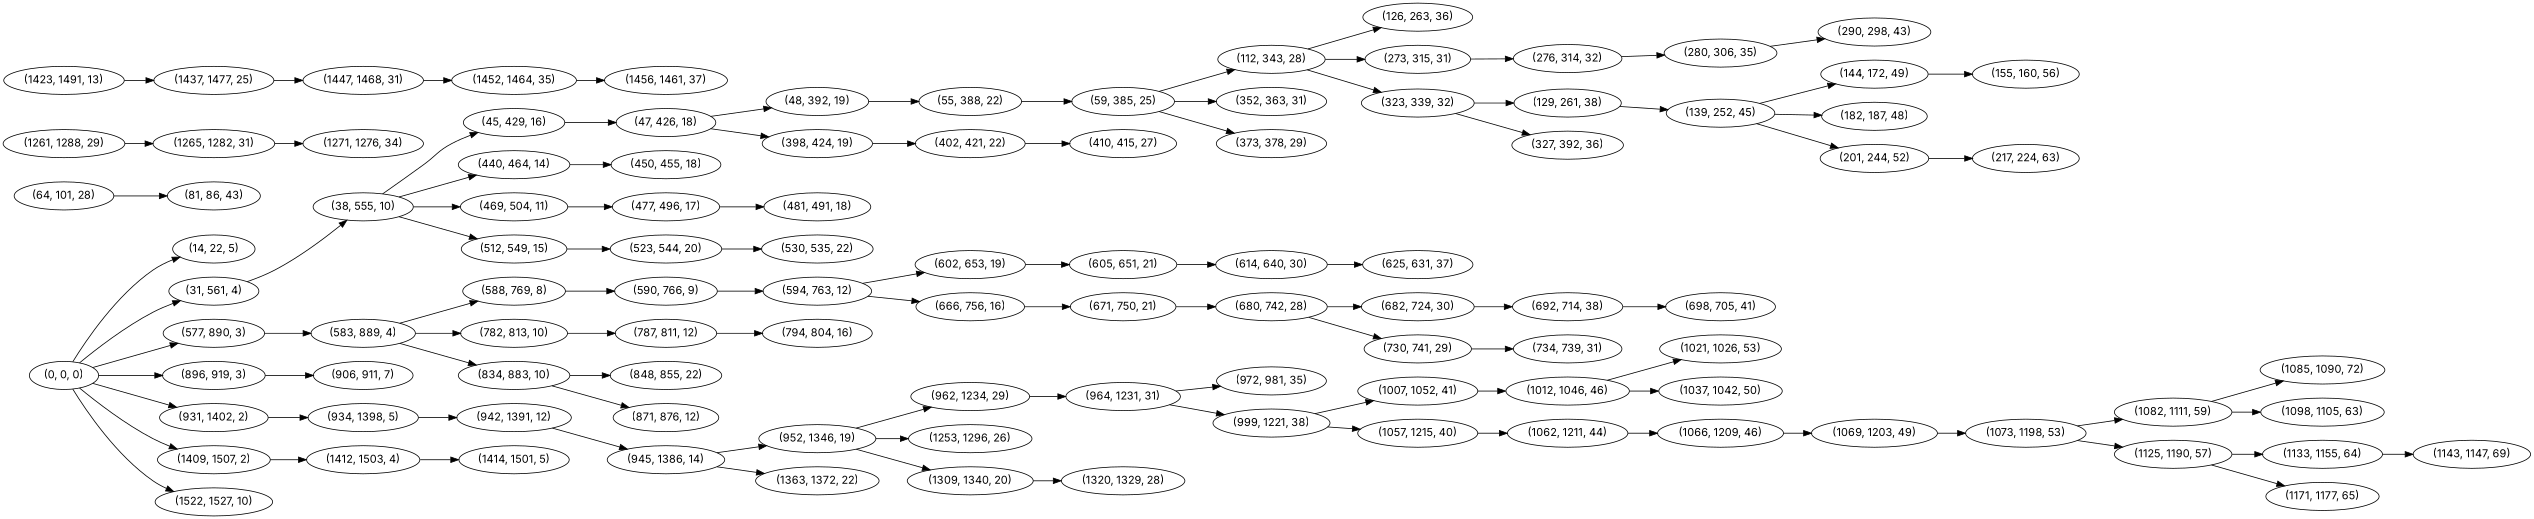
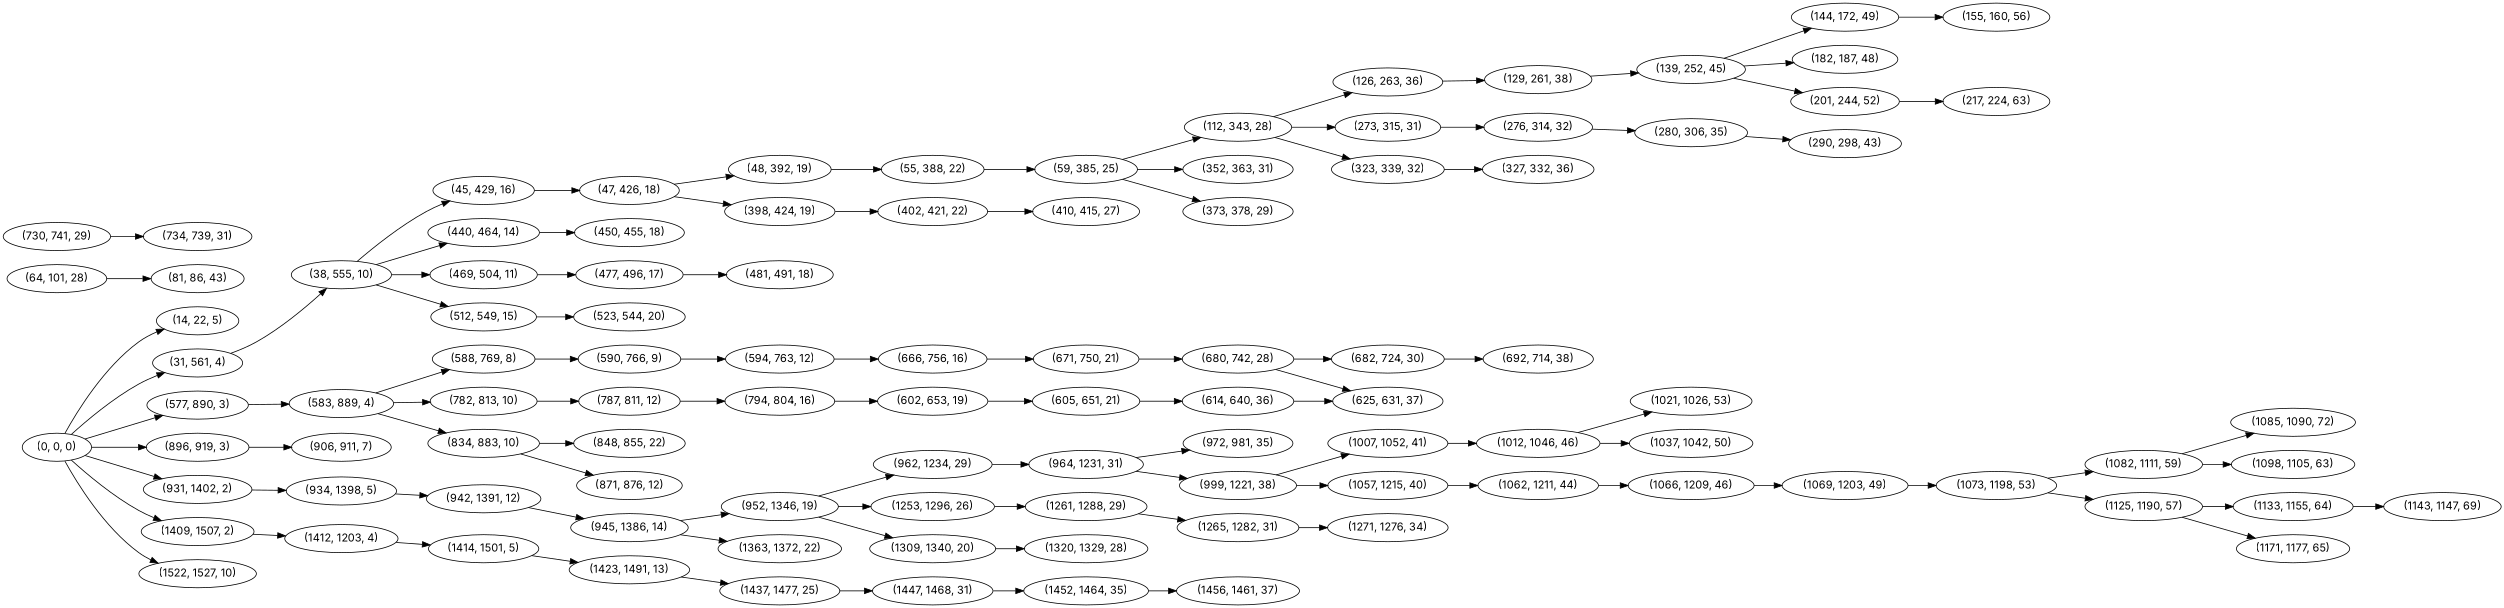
(1490, 103) -> (1459, 81)
(1568, 145) -> (1538, 169)
(817, 249) -> none
(1271, 265) -> (1238, 401)
(890, 279) -> (852, 401)
(1721, 307) -> none
(1341, 327) -> (1309, 379)
(363, 460) -> (341, 539)
none -> (1006, 507)
none -> (551, 558)
